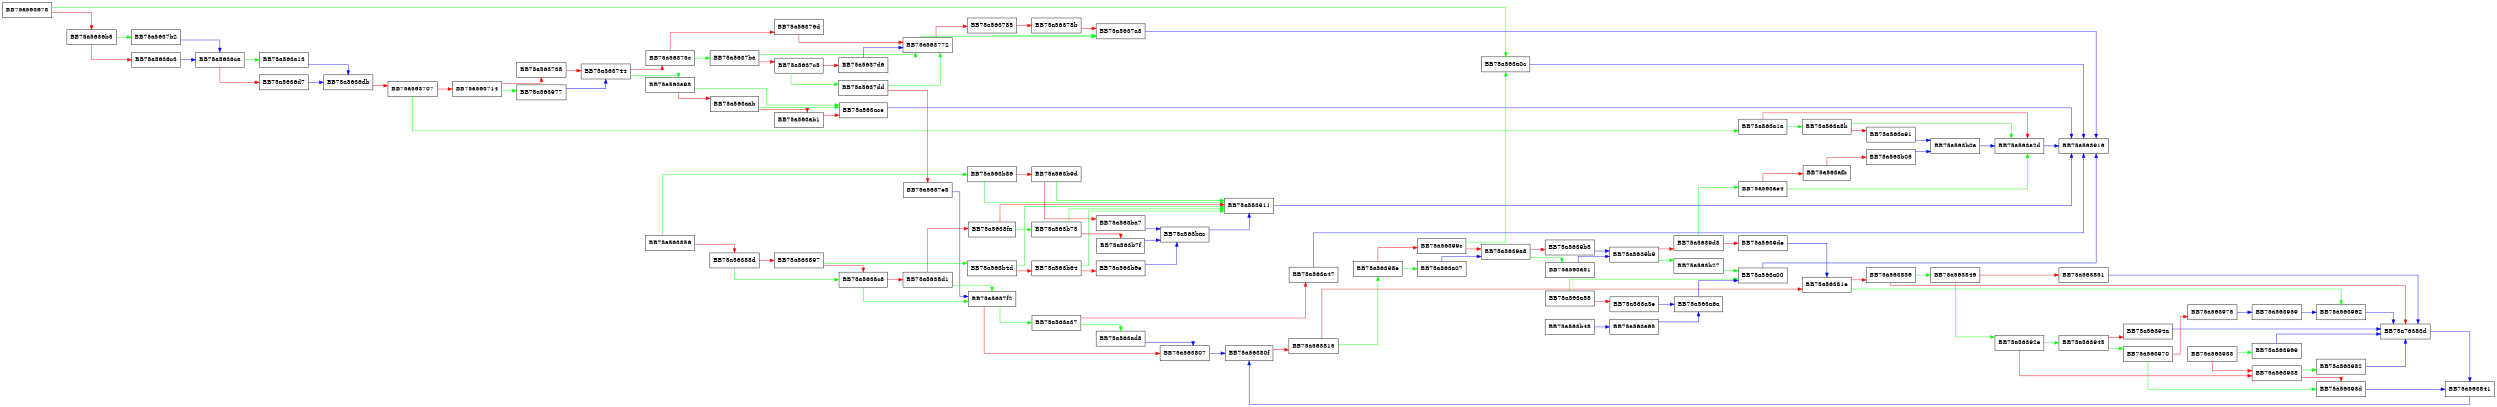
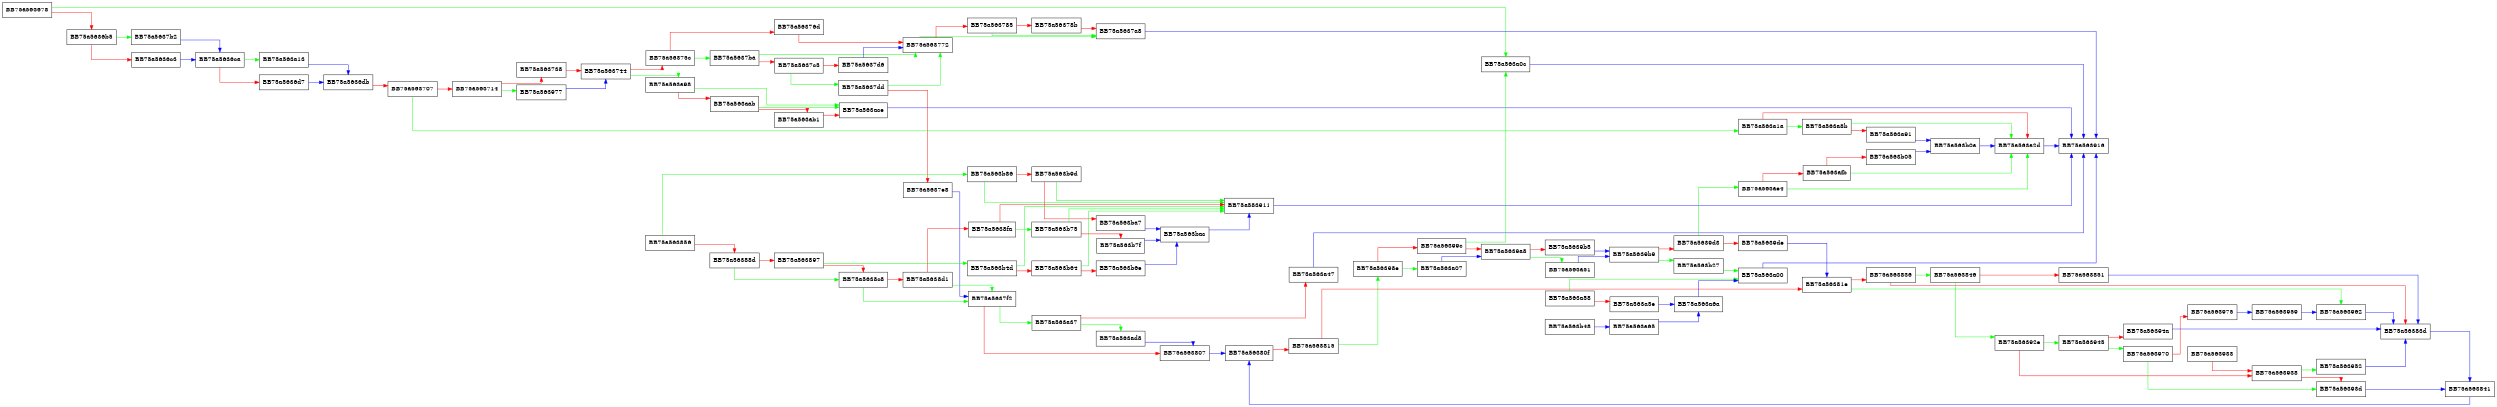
none -> (1939, 173)
(2405, 332) -> (2405, 332)
(2277, 351) -> none
